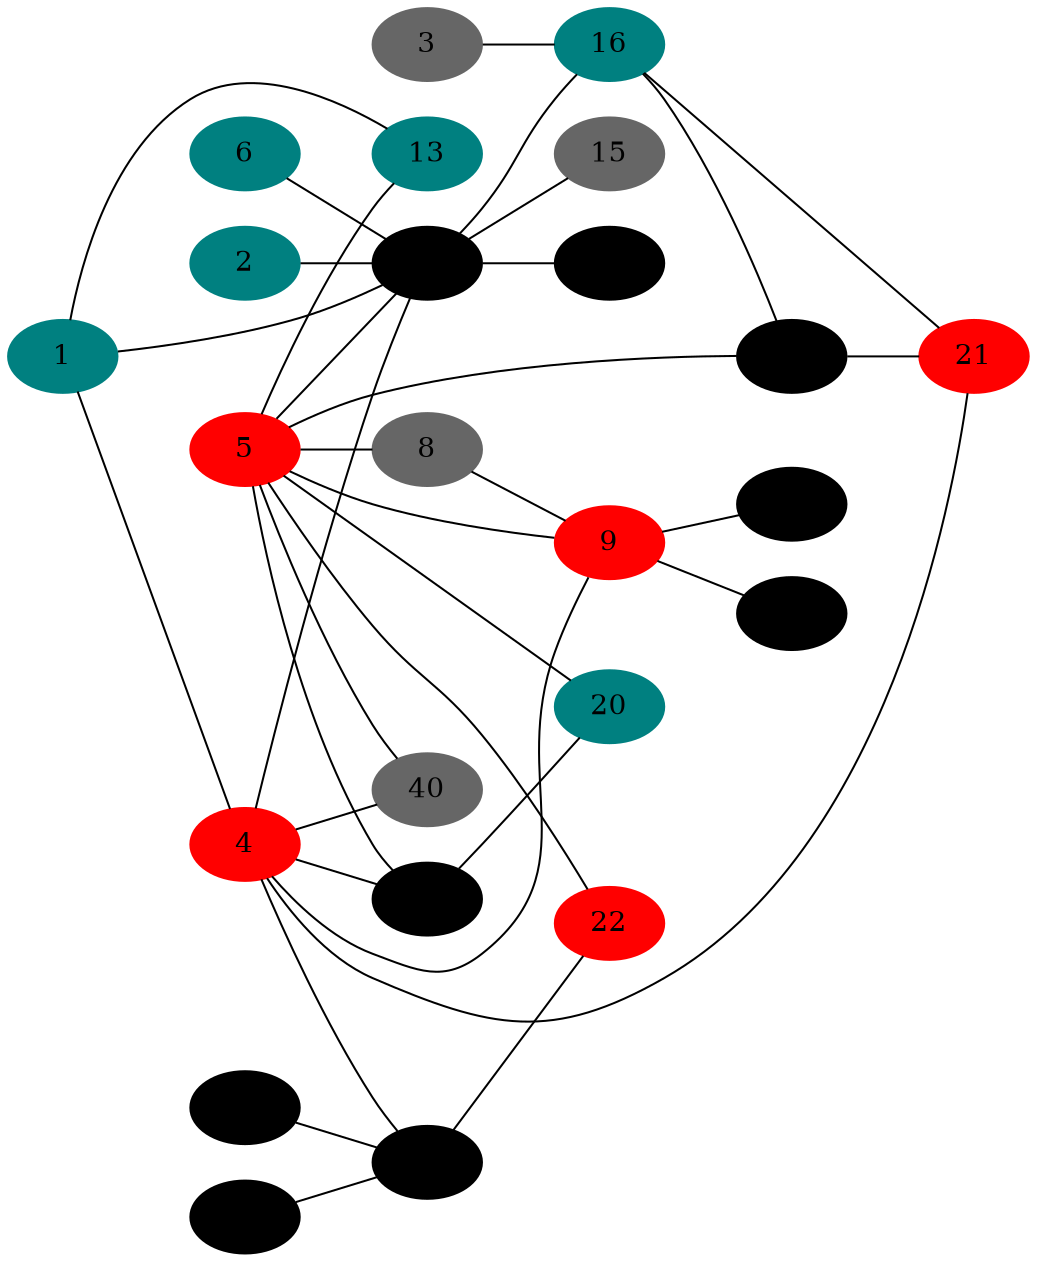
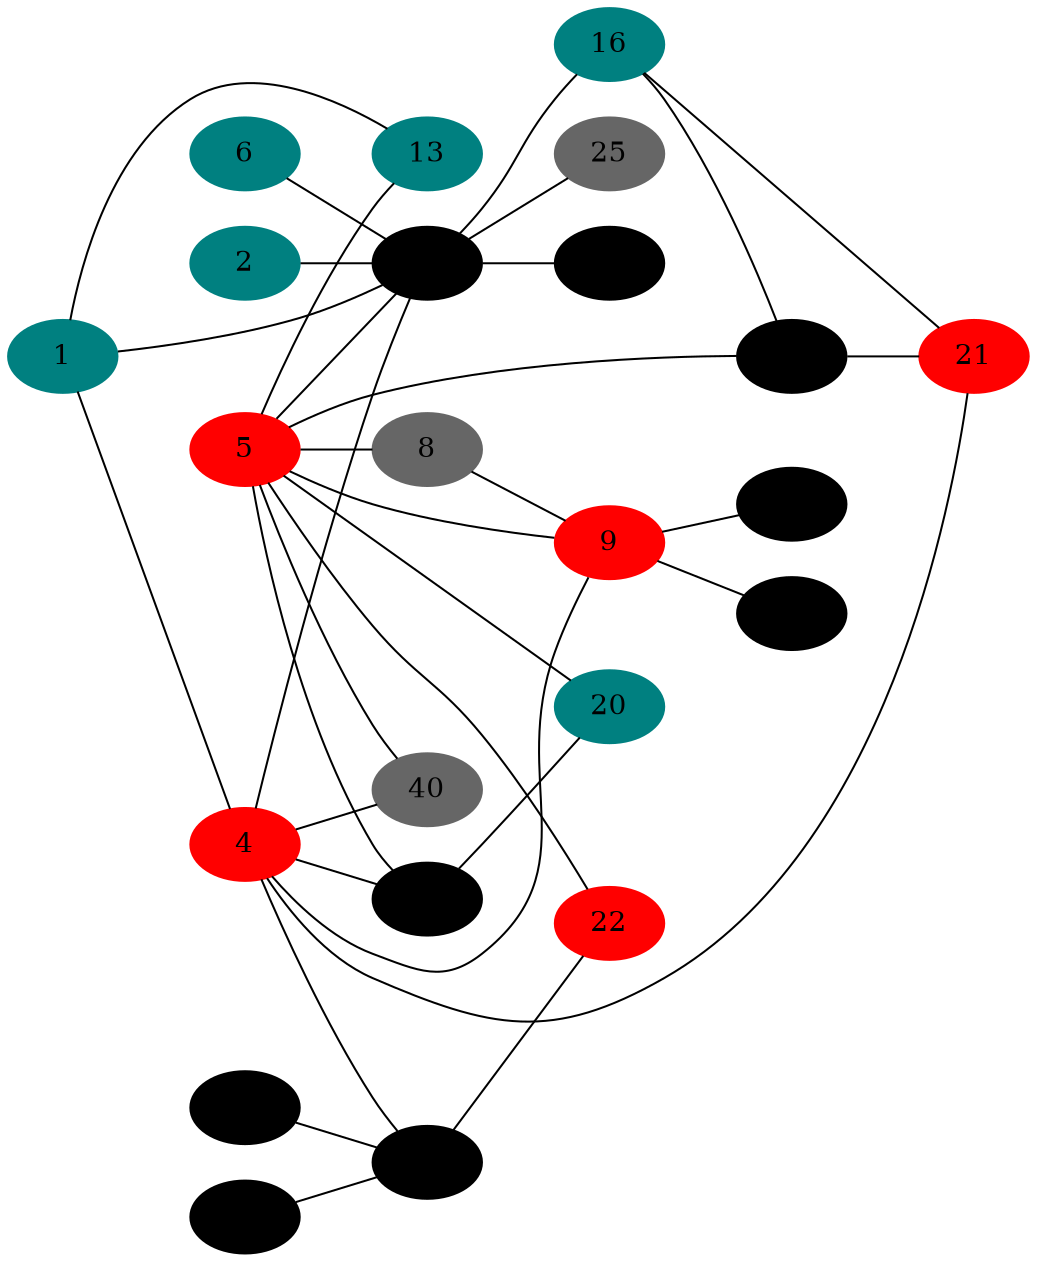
(427, 45) -> none
(610, 154) -> (610, 154)
